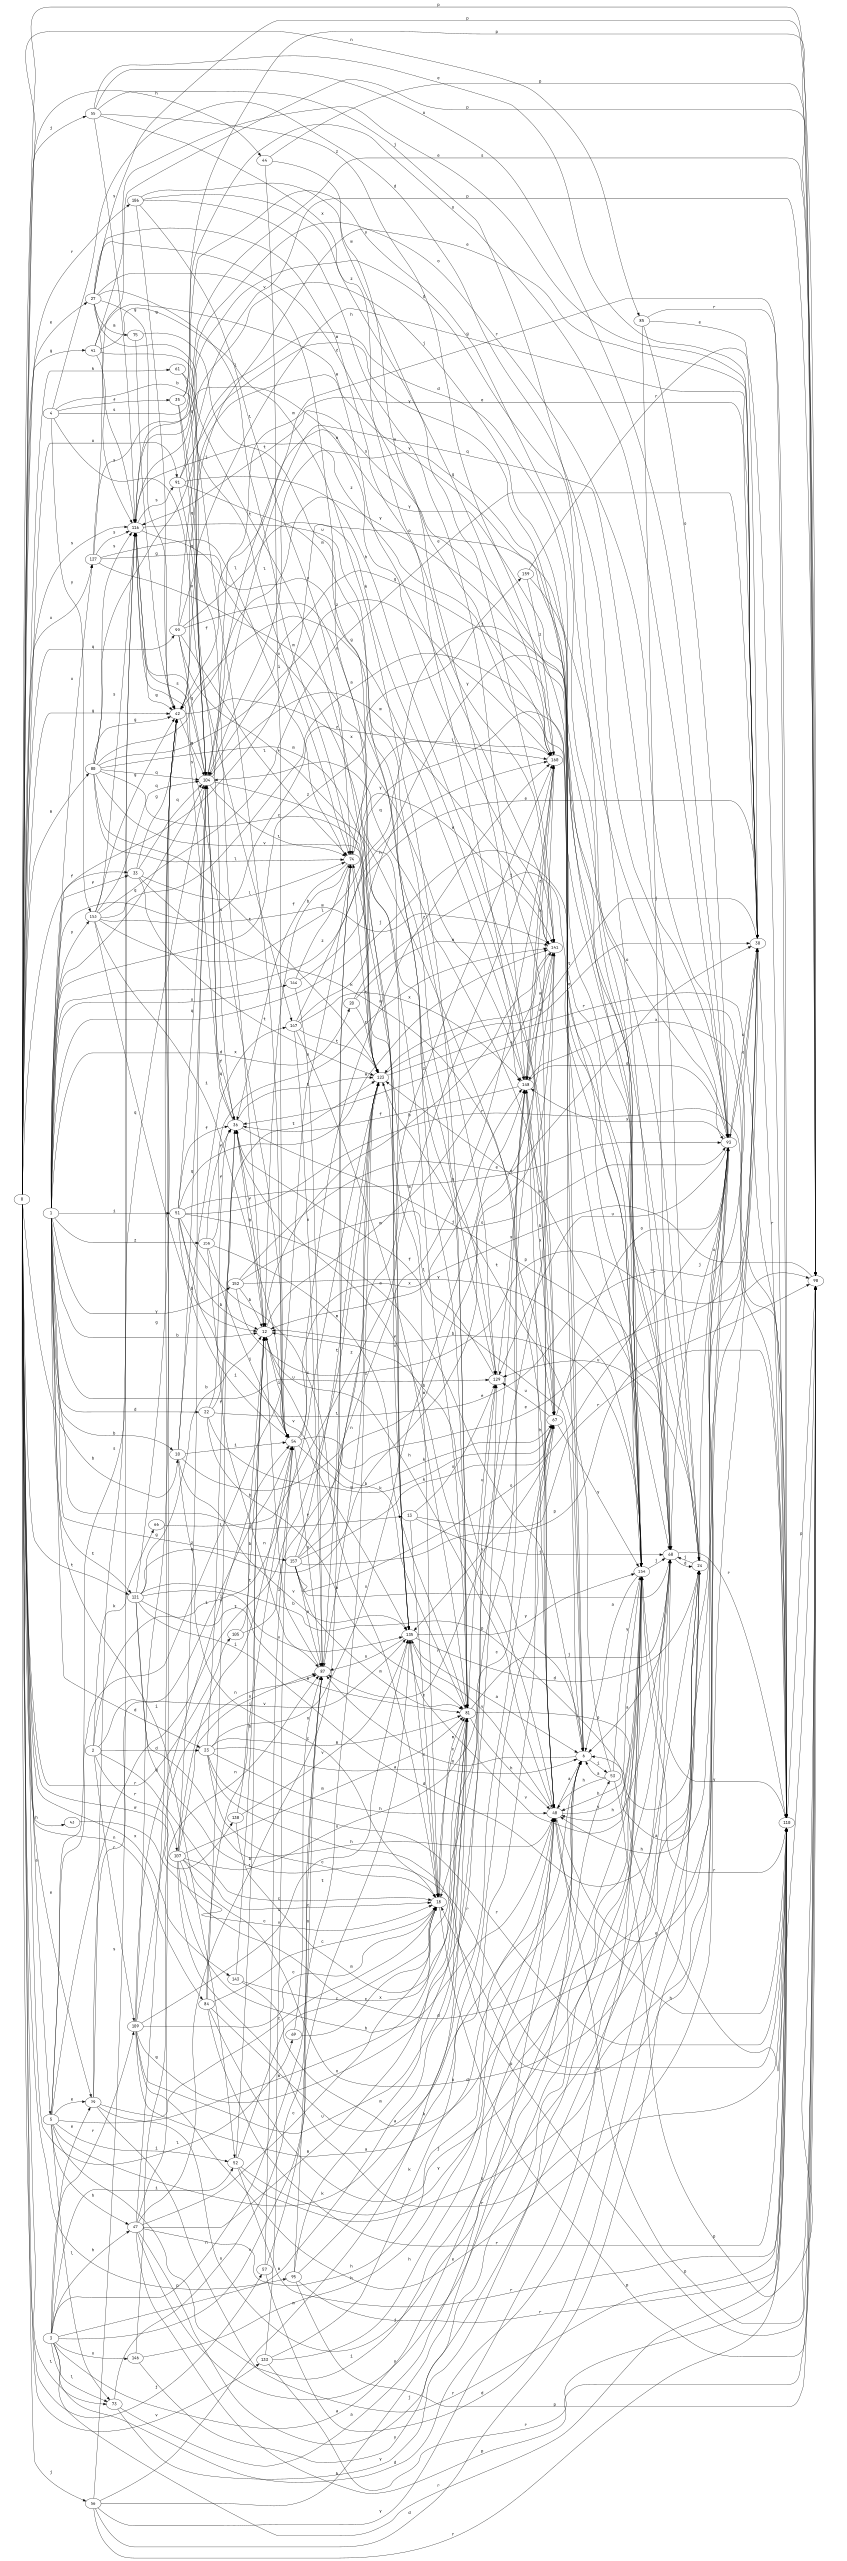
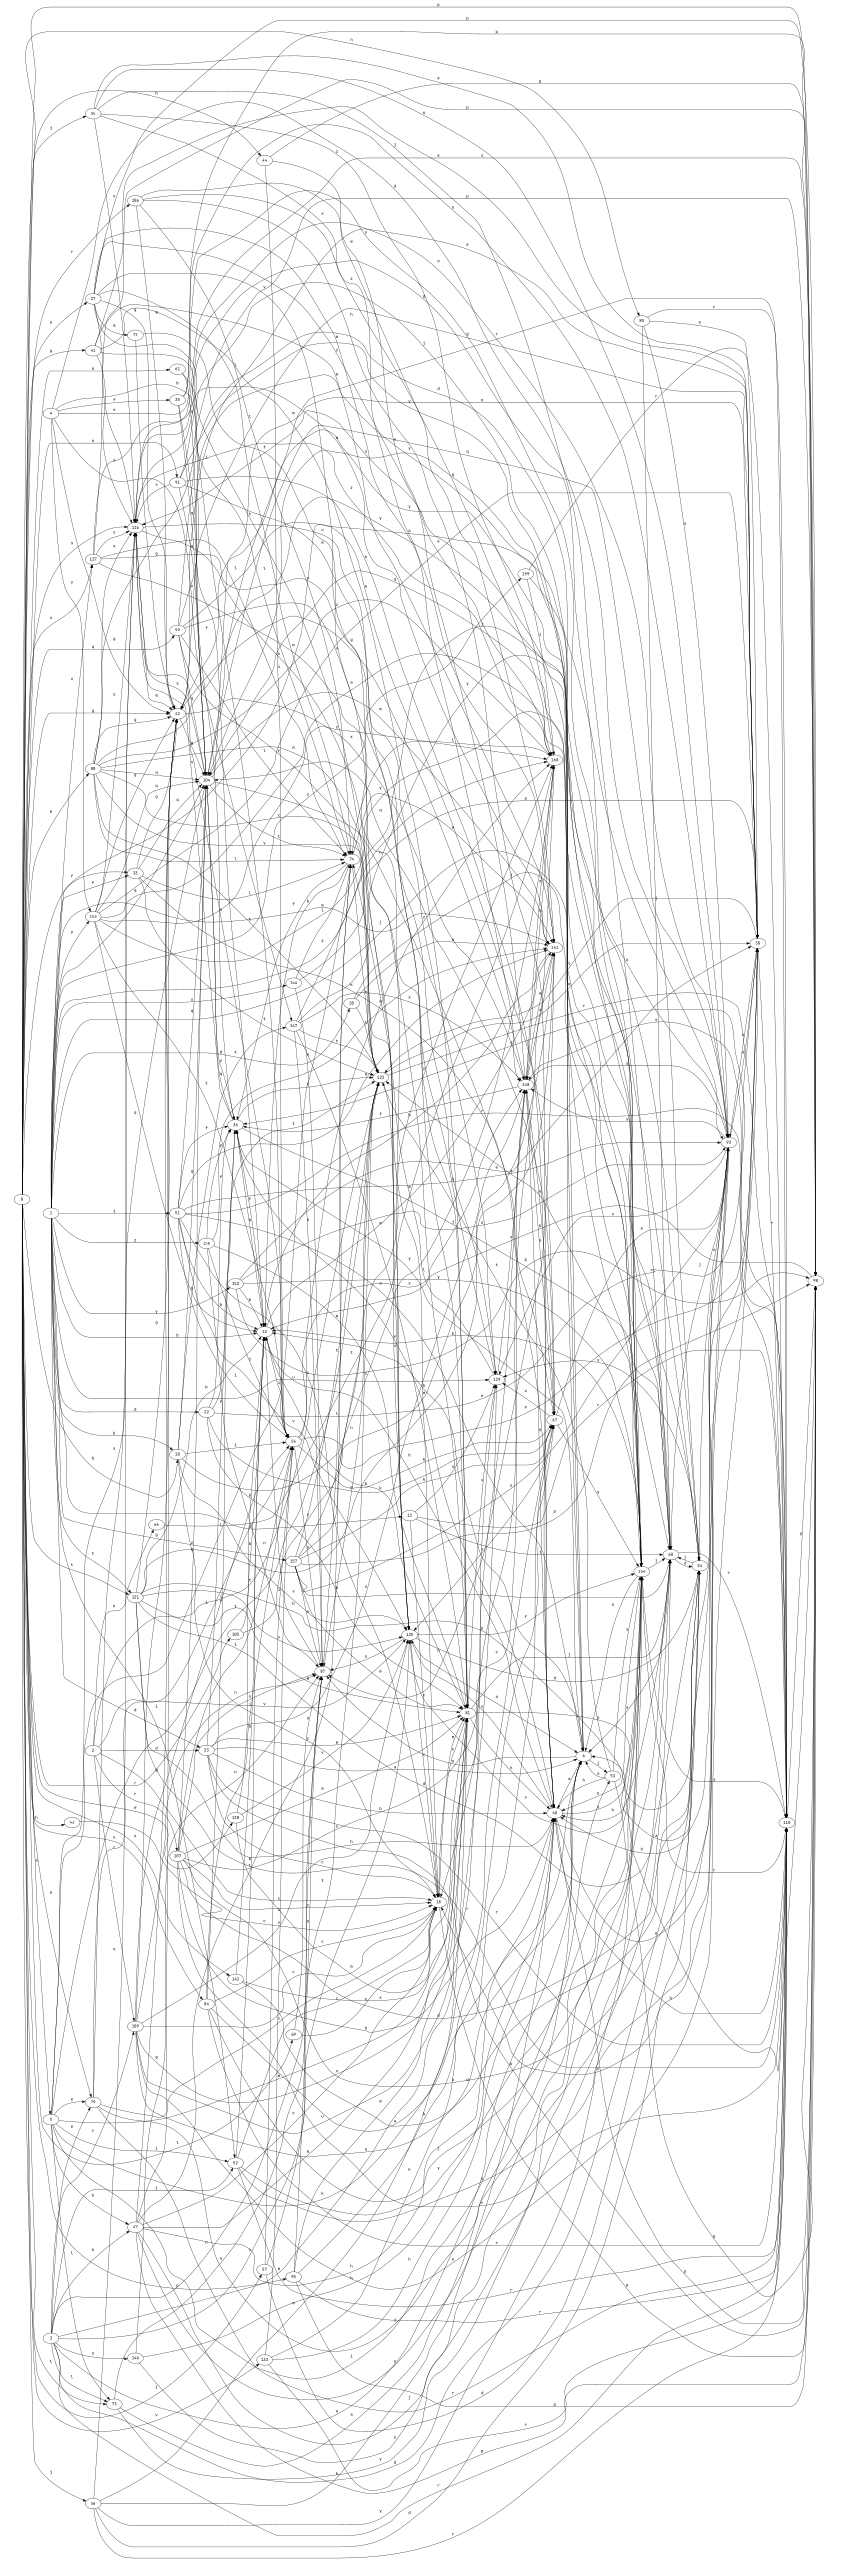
(135, 335) -> (135, 335)
(155, 505) -> (150, 495)
none -> (86, 569)
